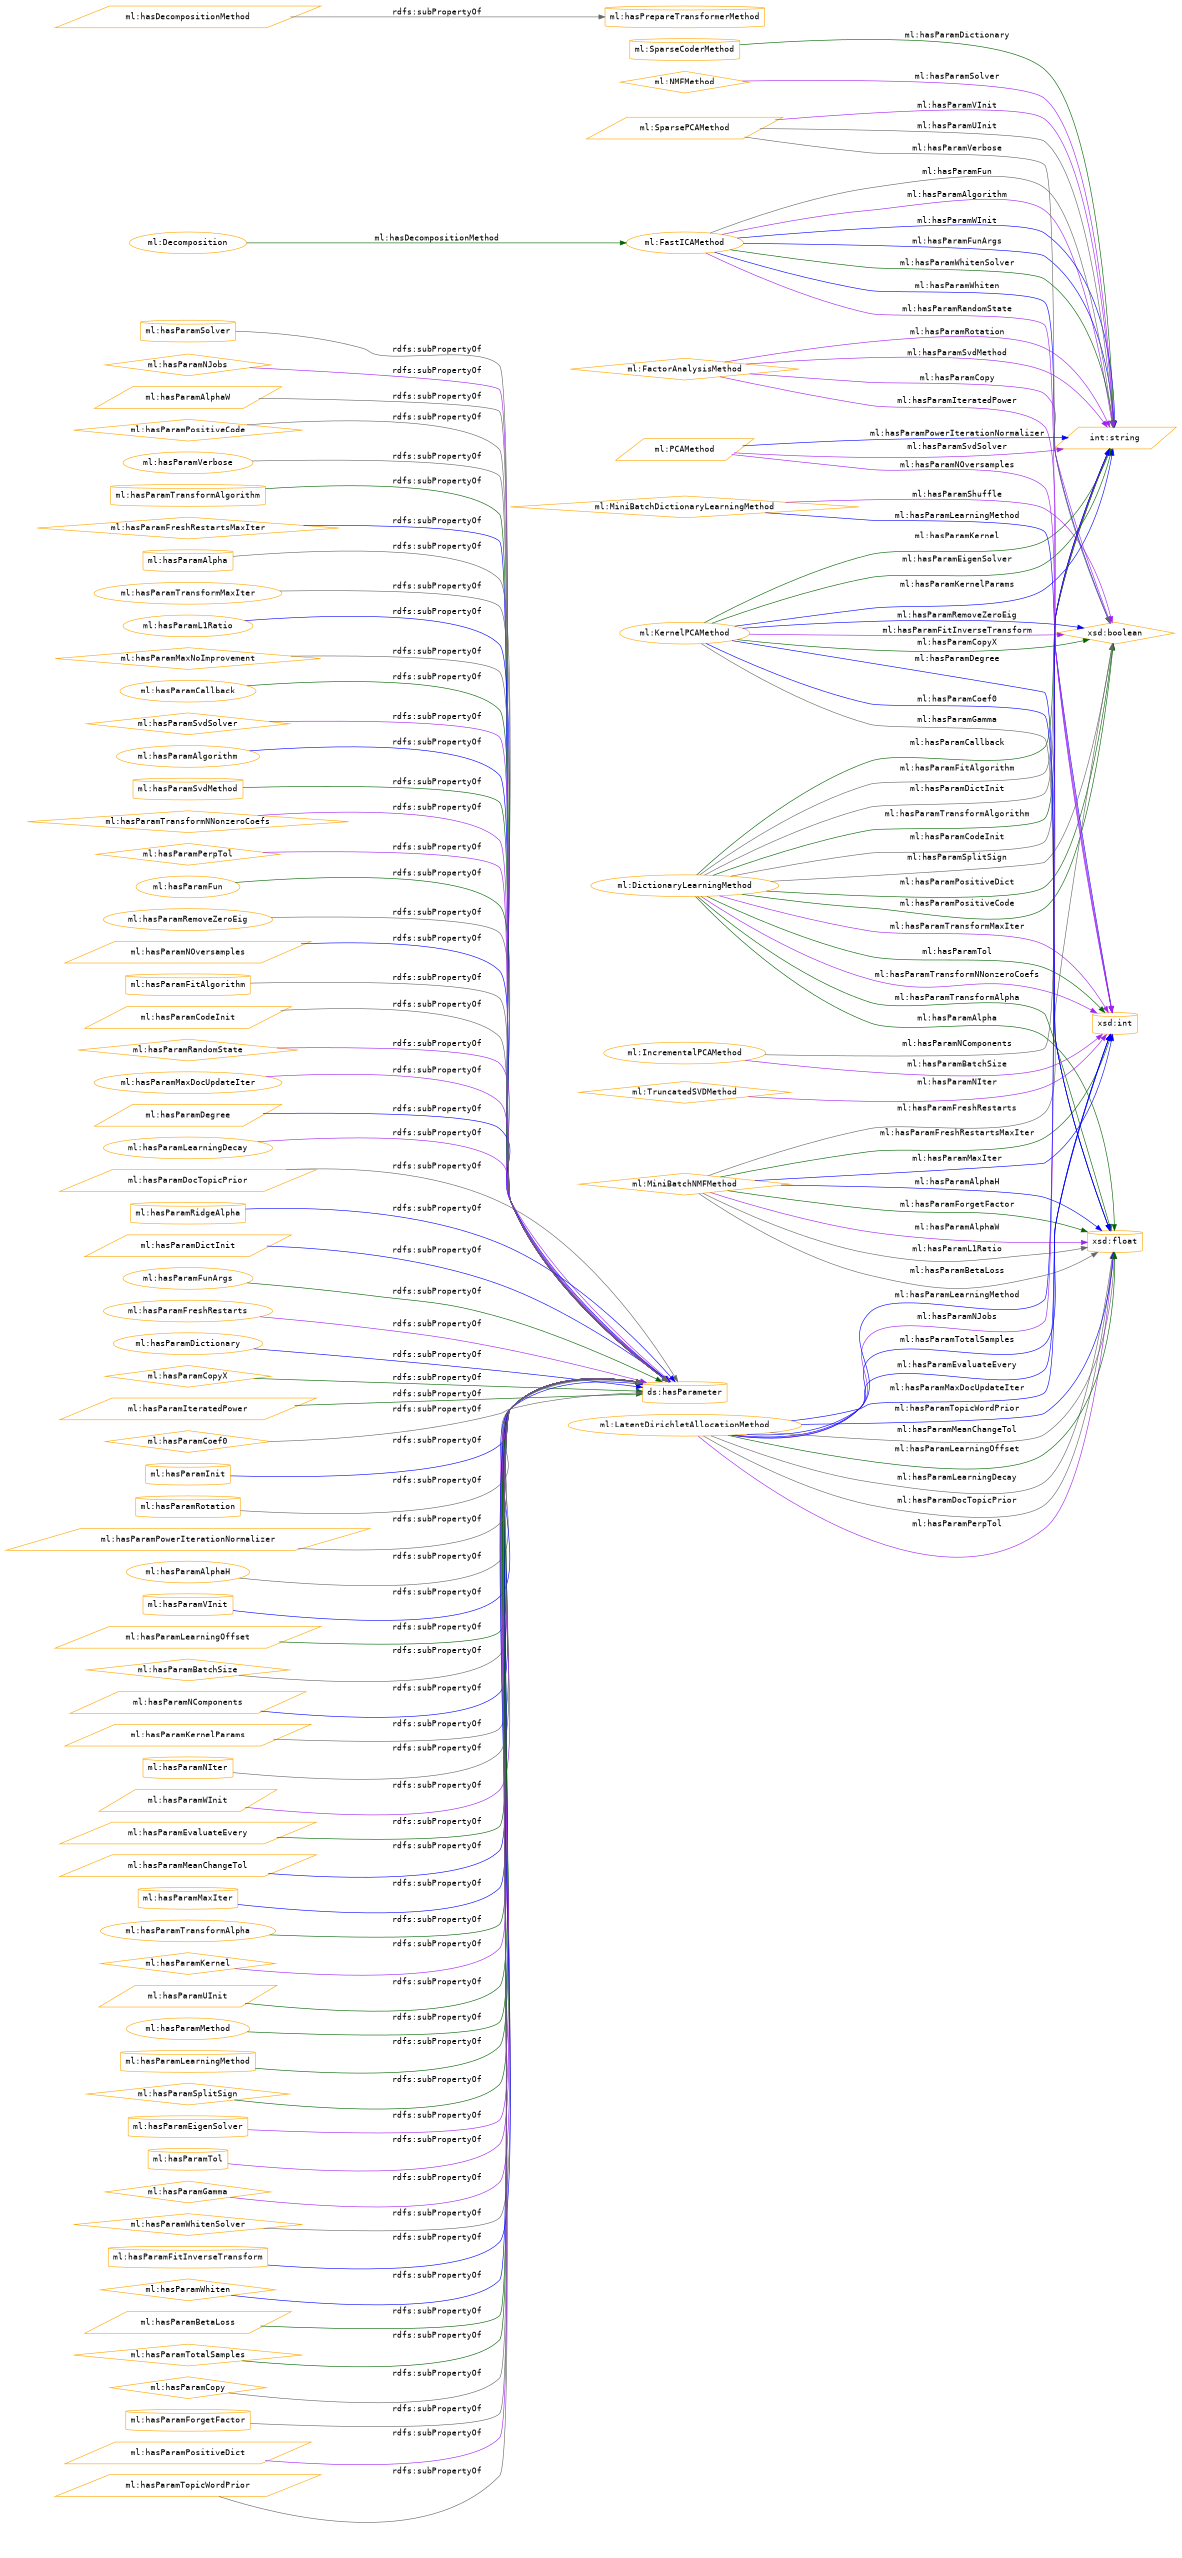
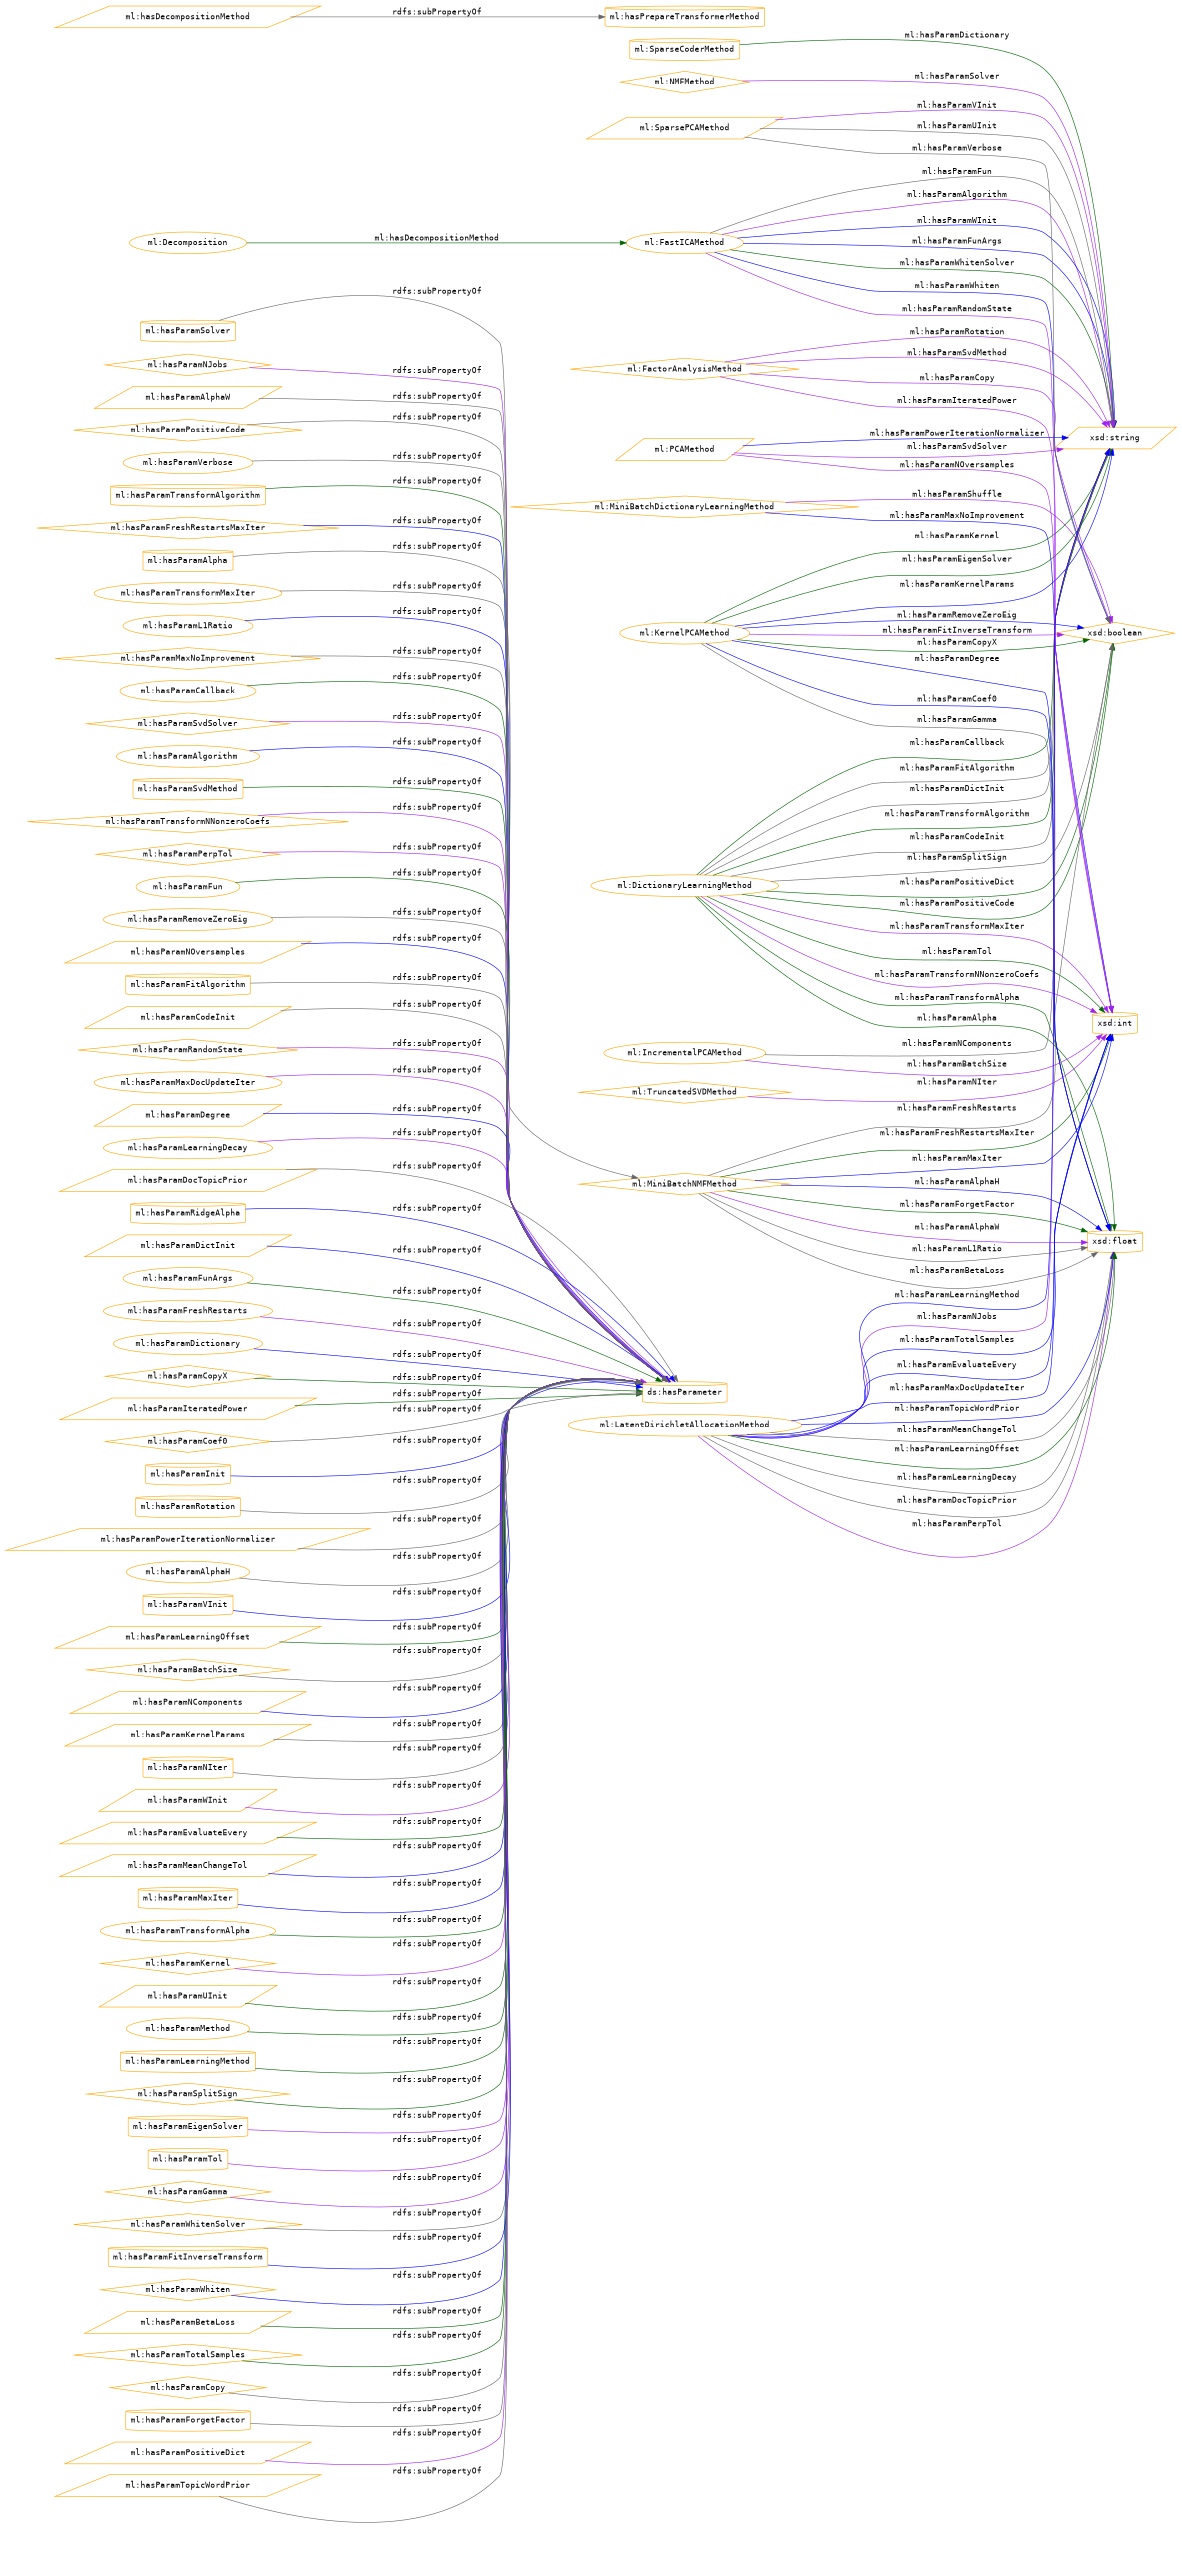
(1115, 438) -> (1115, 438)
(957, 516) -> (957, 516)
(508, 767) -> (504, 379)
